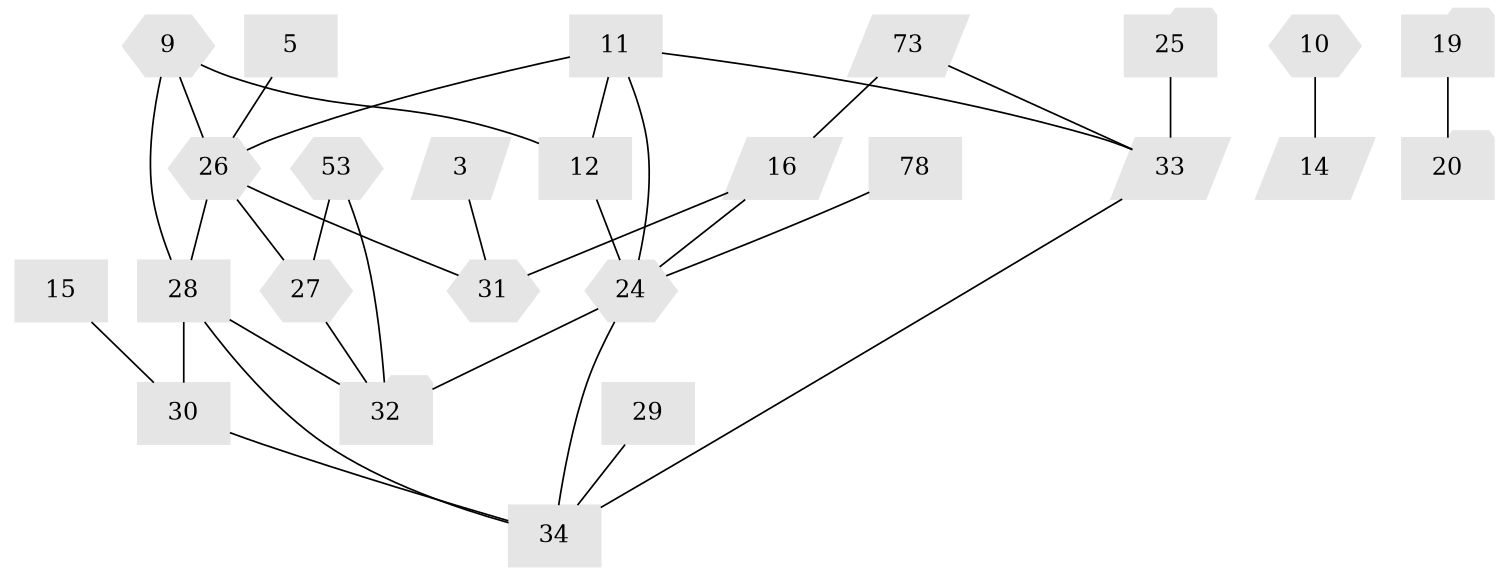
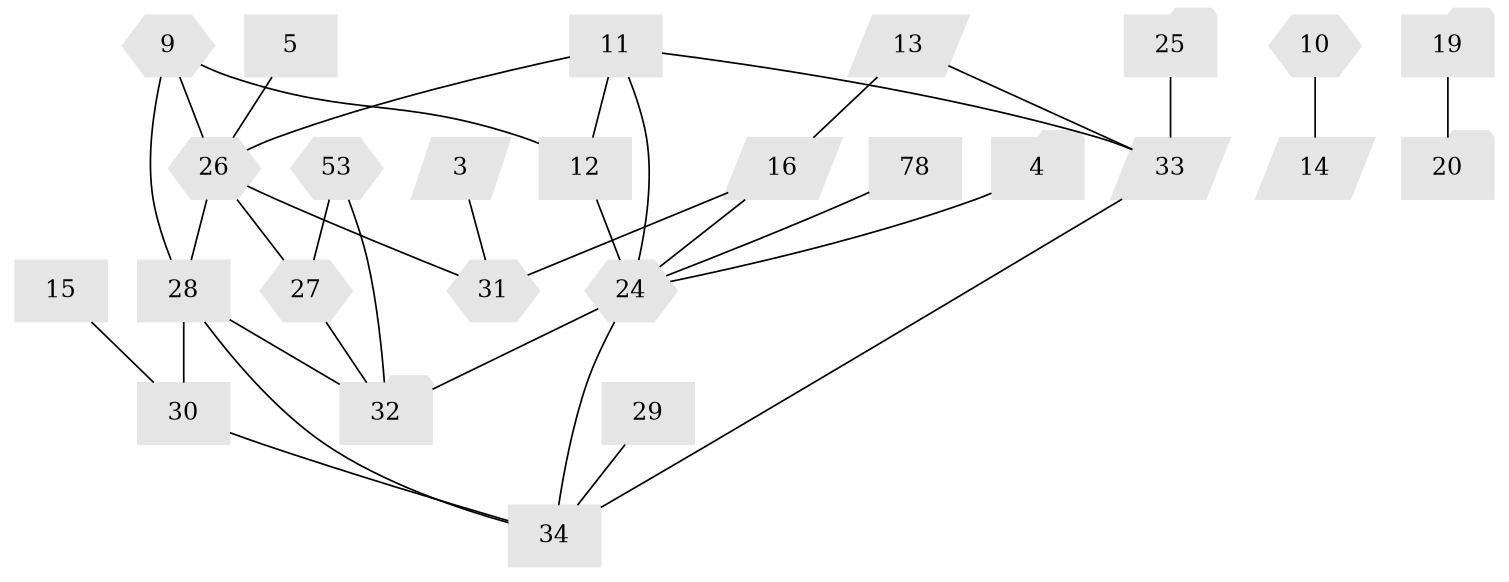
(909, 46) -> (909, 46)
none -> (1038, 168)
